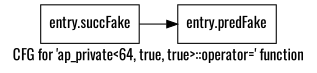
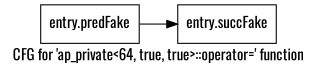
(153, 24) -> (153, 24)
